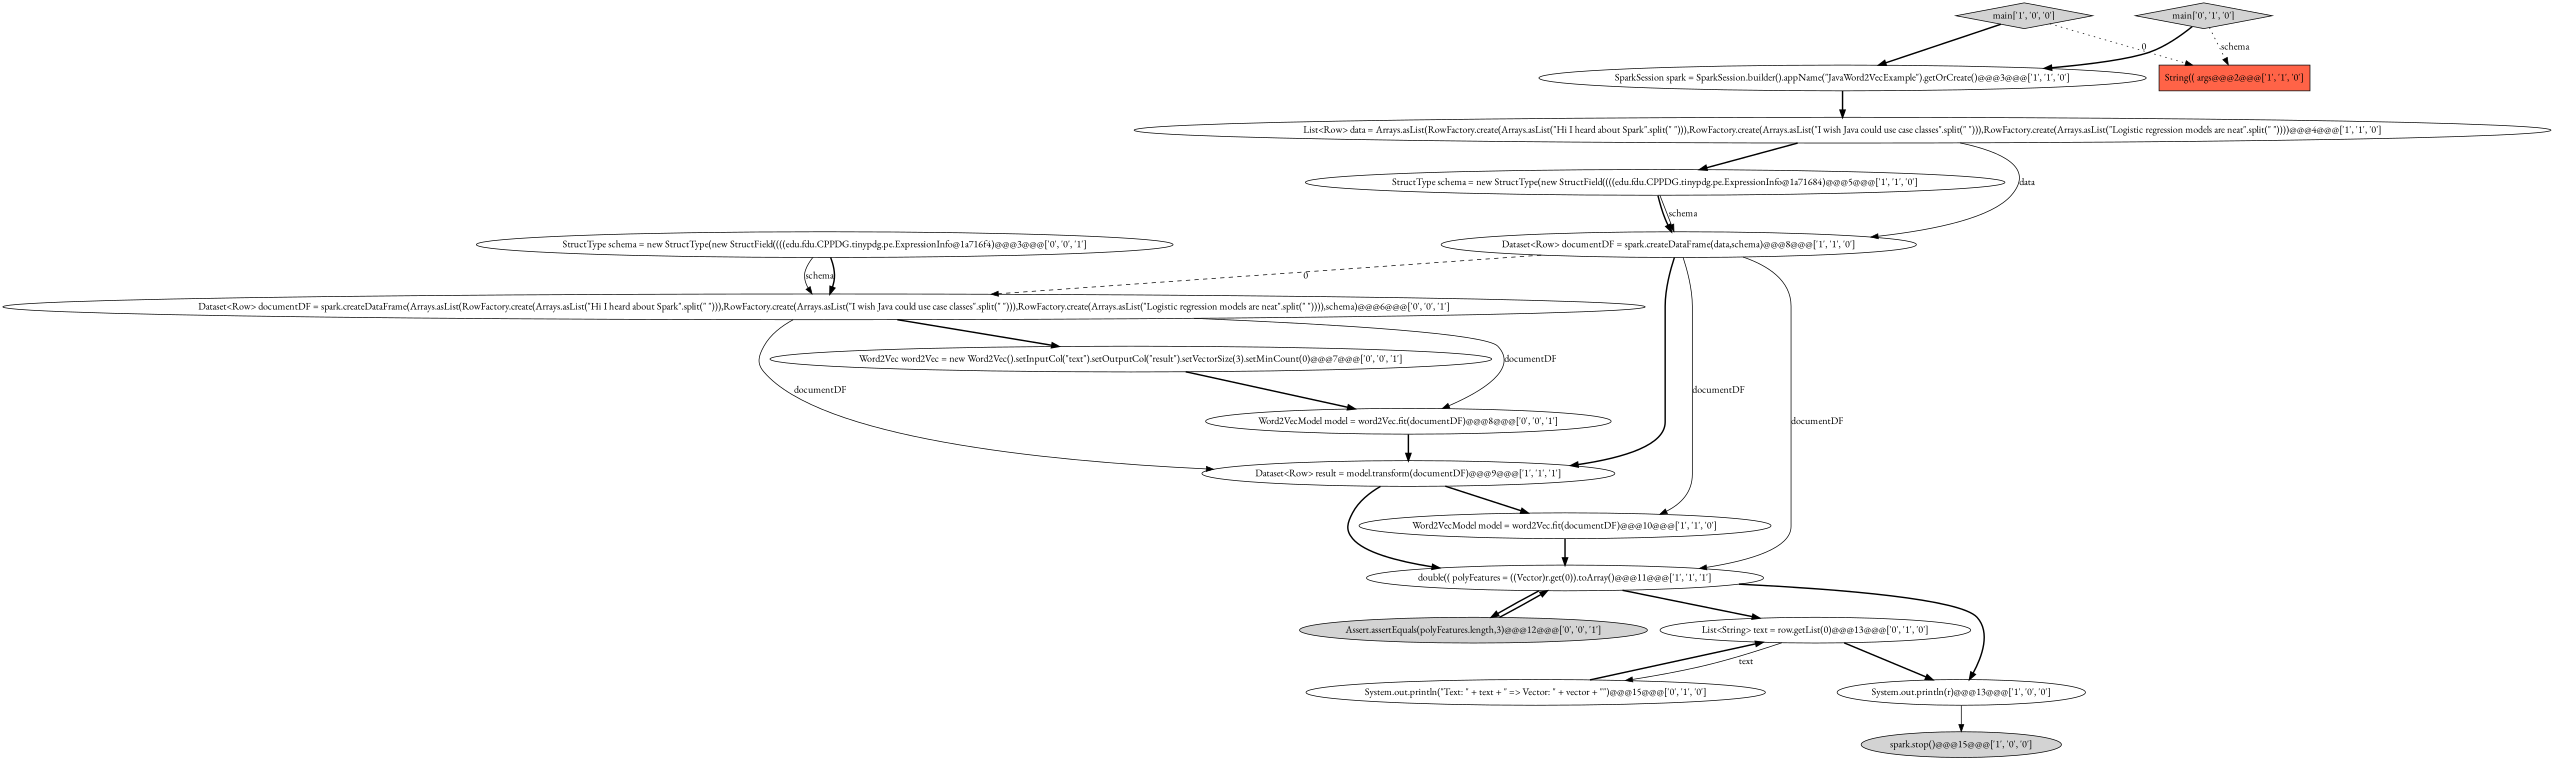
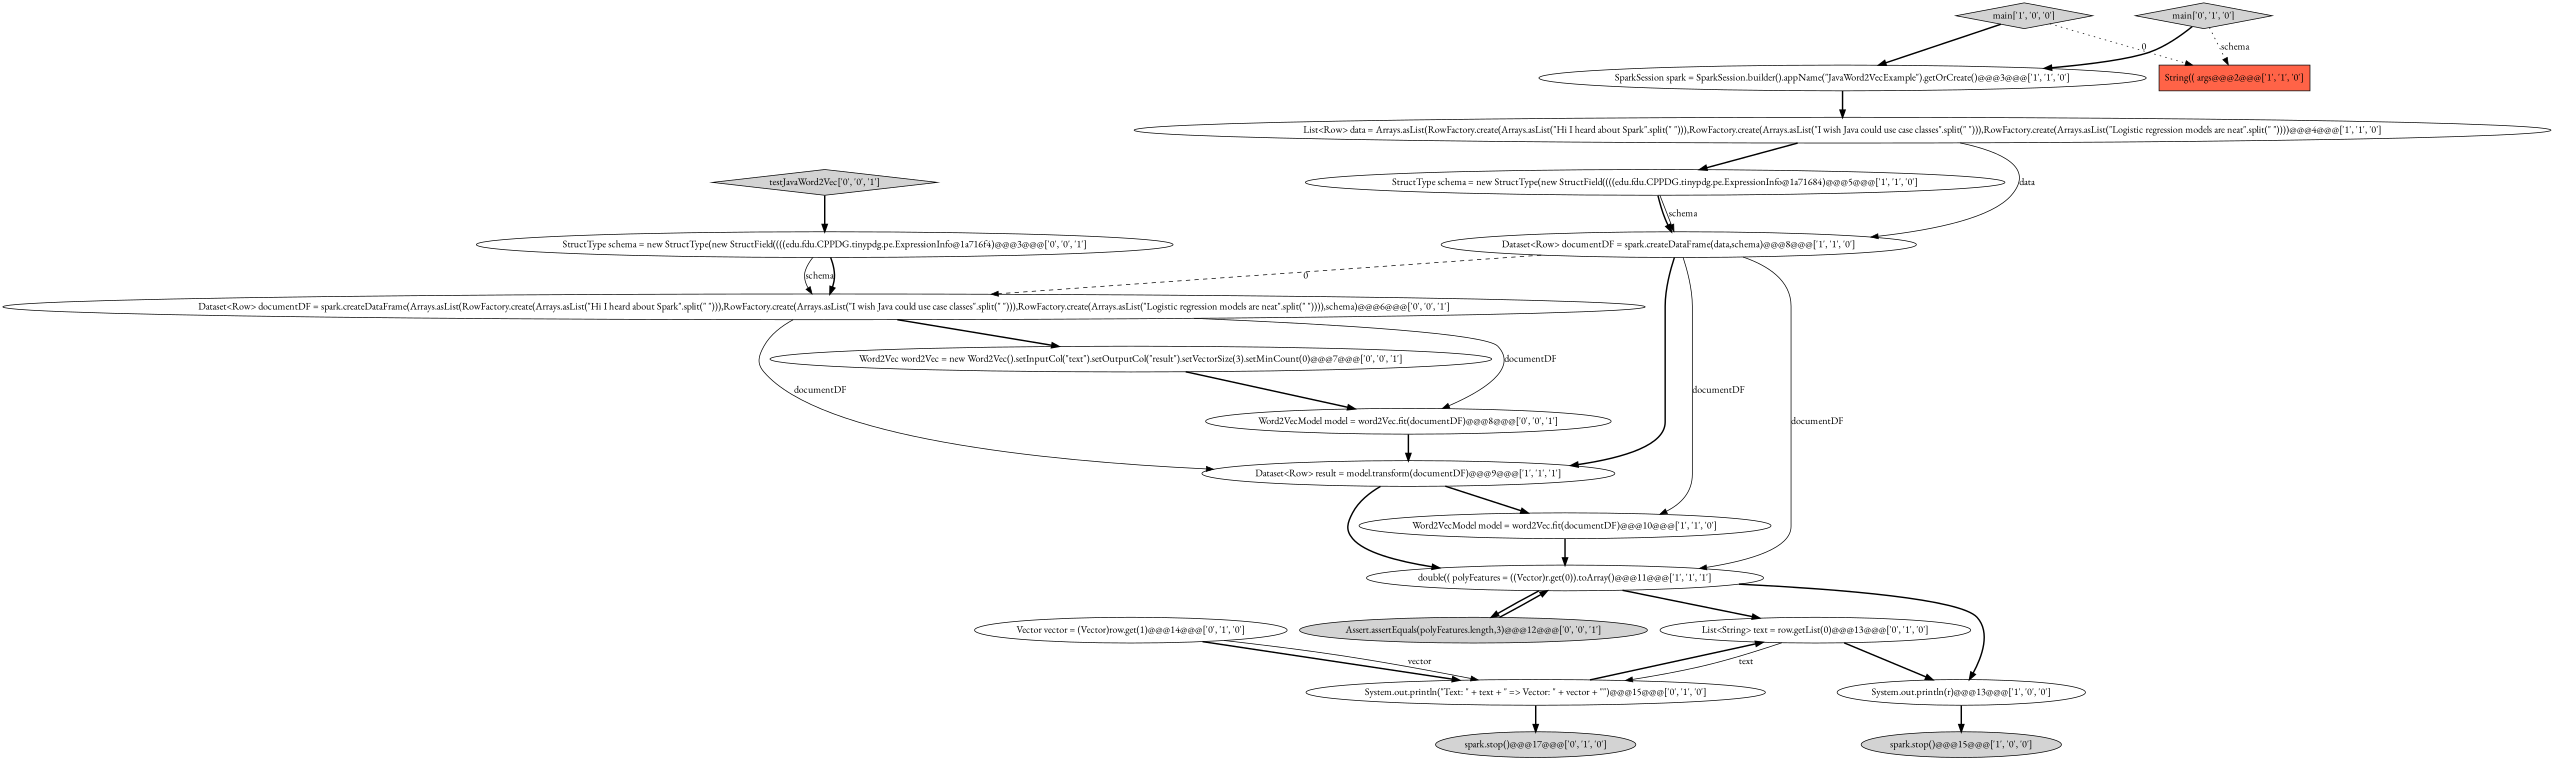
none -> (825, 182)
none -> (1131, 630)
(1961, 715) -> (1961, 715)
none -> (1536, 745)
